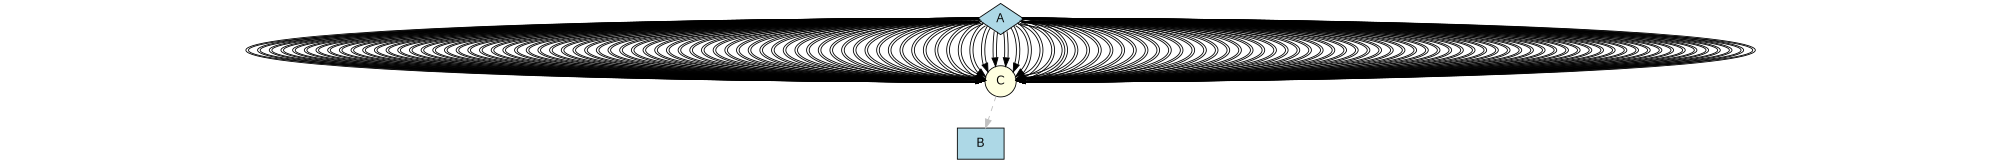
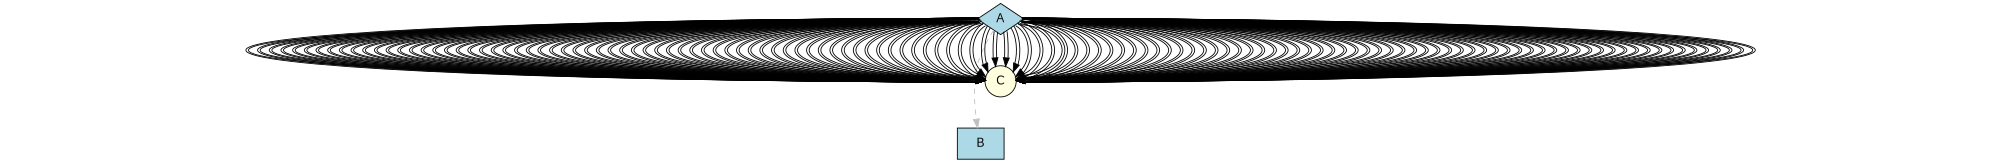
(992, 108) -> (975, 87)
